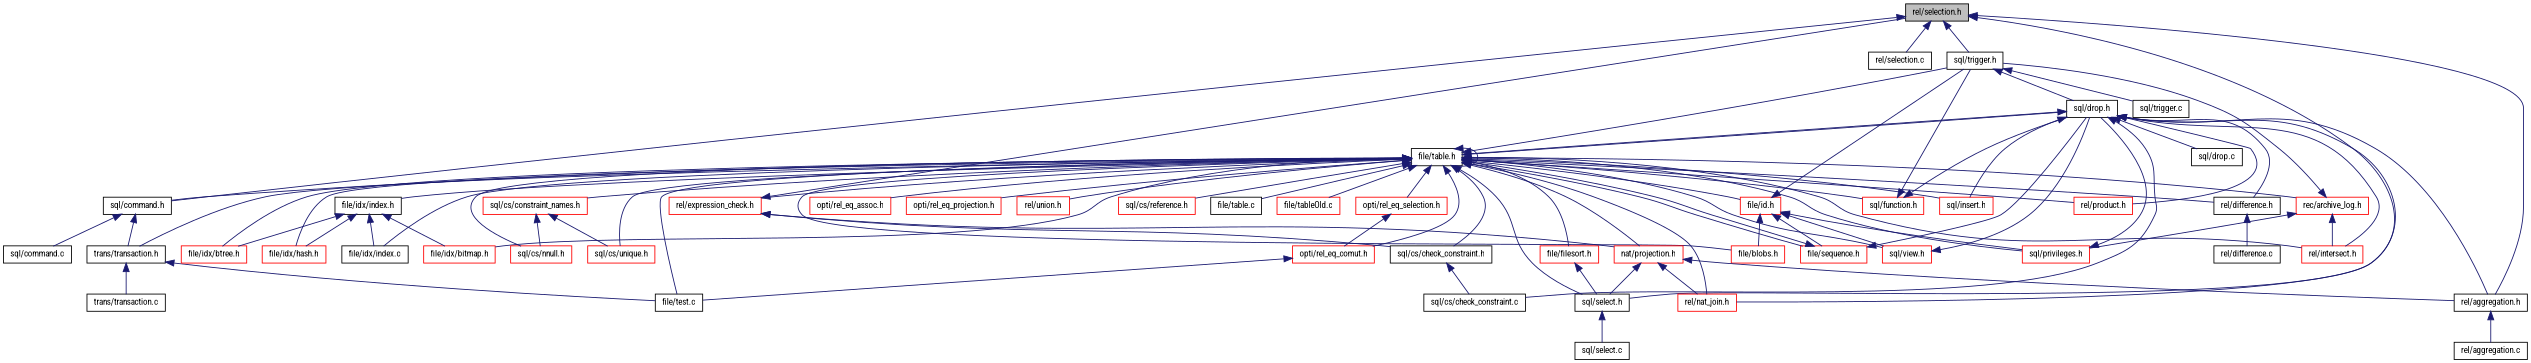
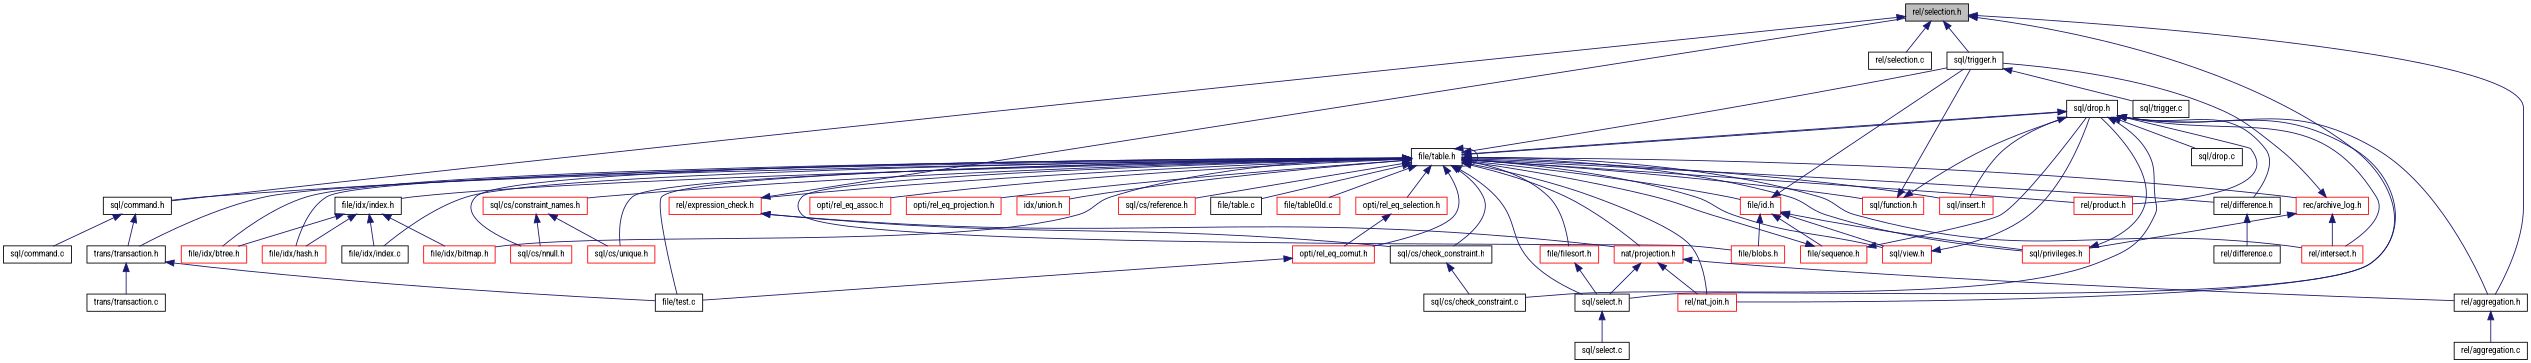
(2038, 86) -> none
(1639, 197) -> none
(1043, 206) -> (1043, 206)
